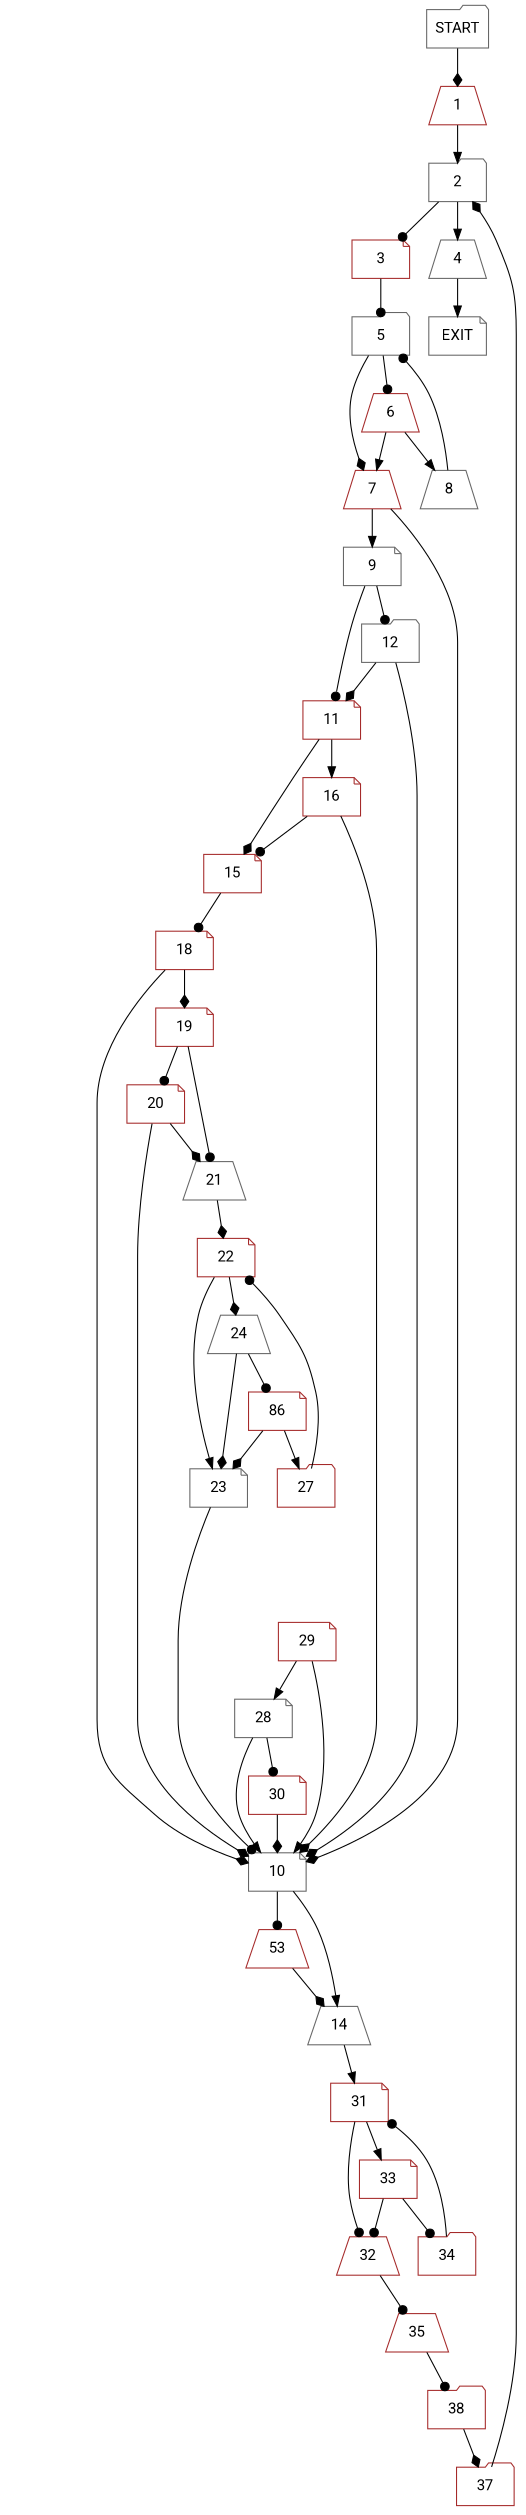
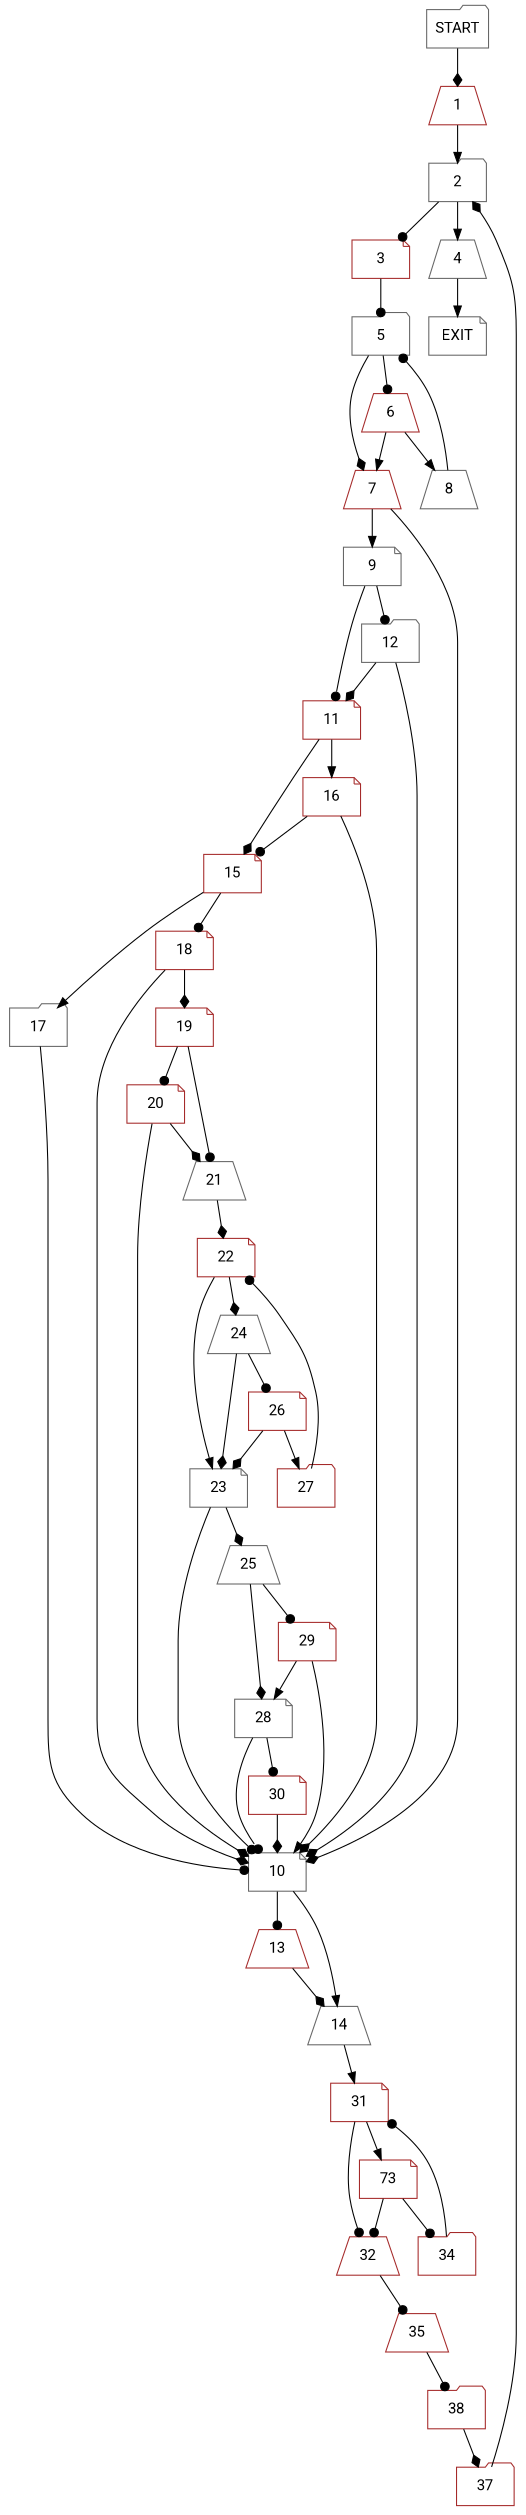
none -> (38, 1027)
(277, 1411) -> (277, 1411)
none -> (249, 1565)
(236, 1792) -> (236, 1792)
(277, 1949) -> (277, 1949)
(388, 2179) -> (388, 2179)
